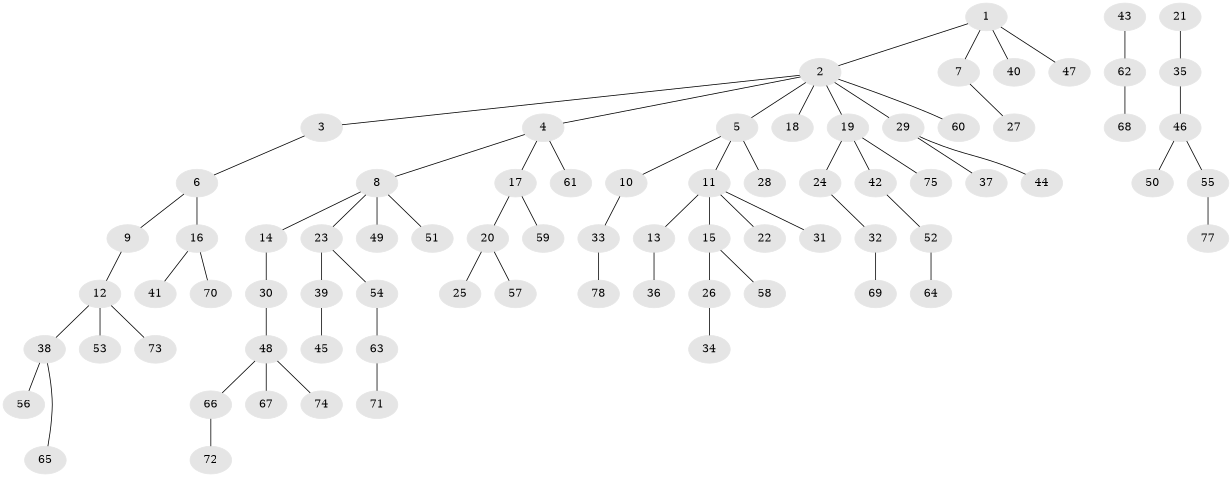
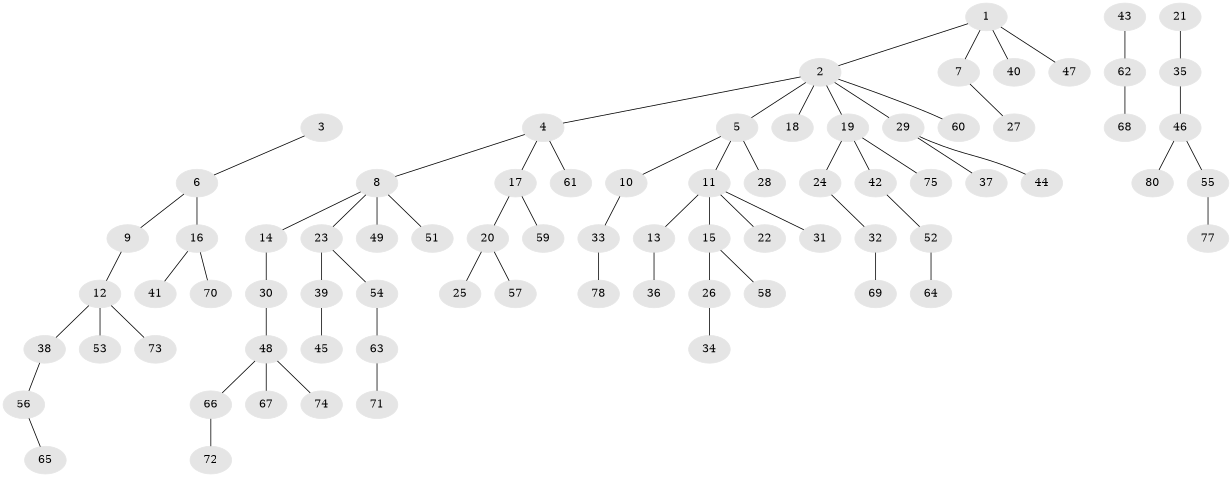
(571, 100) -> none
(1153, 183) -> (1153, 183)
(52, 405) -> (35, 432)
